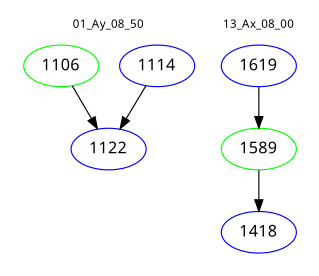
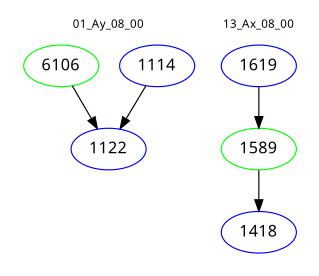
(109, 25) -> (109, 25)
(61, 66) -> (61, 66)
